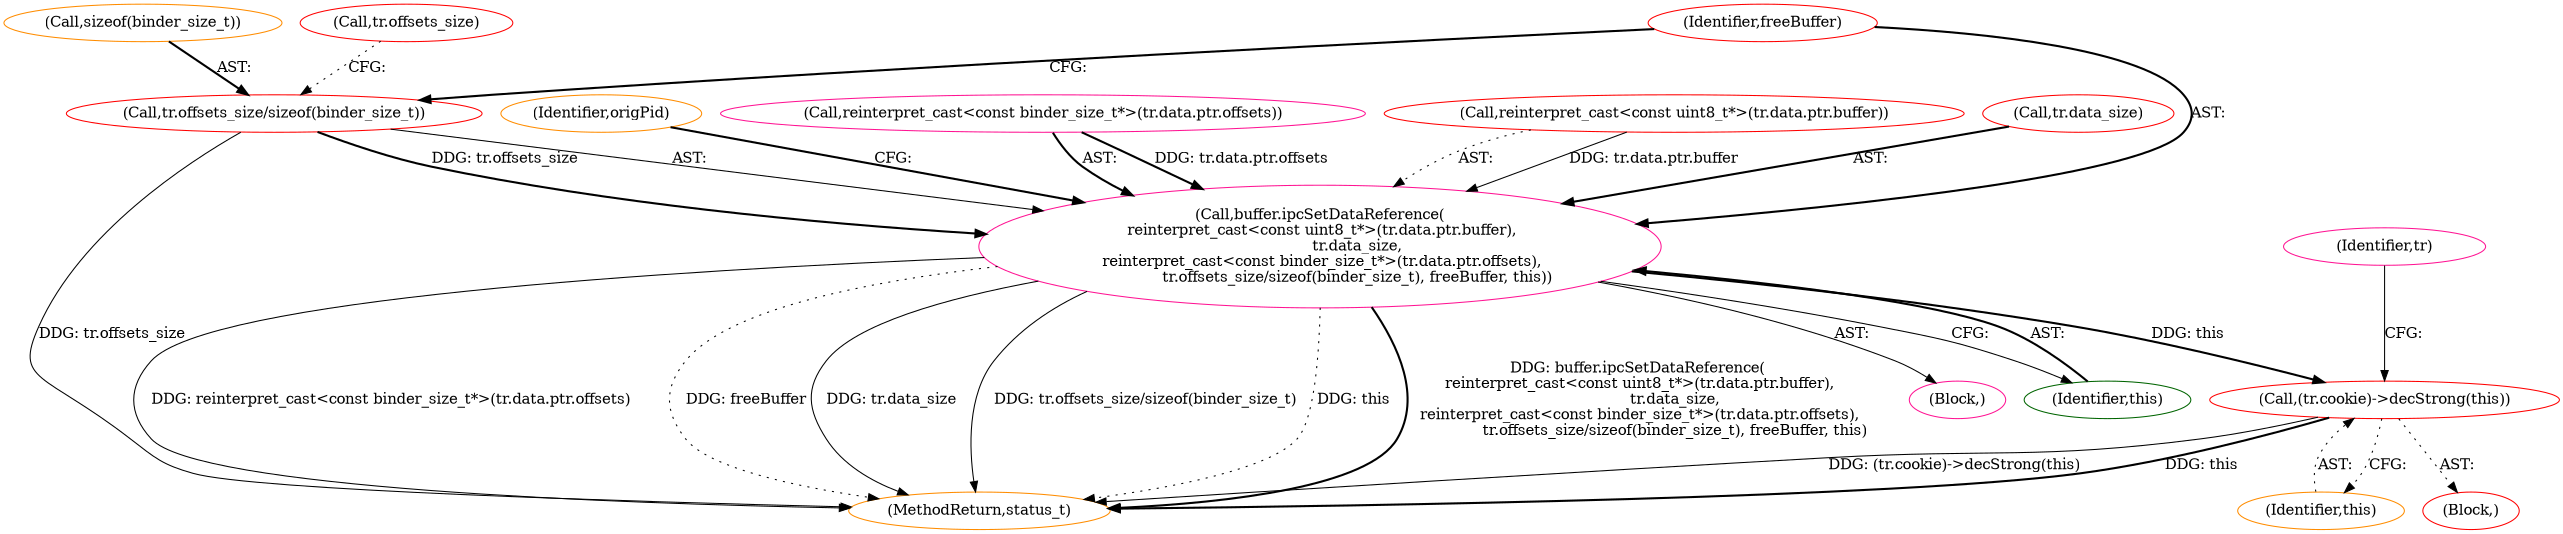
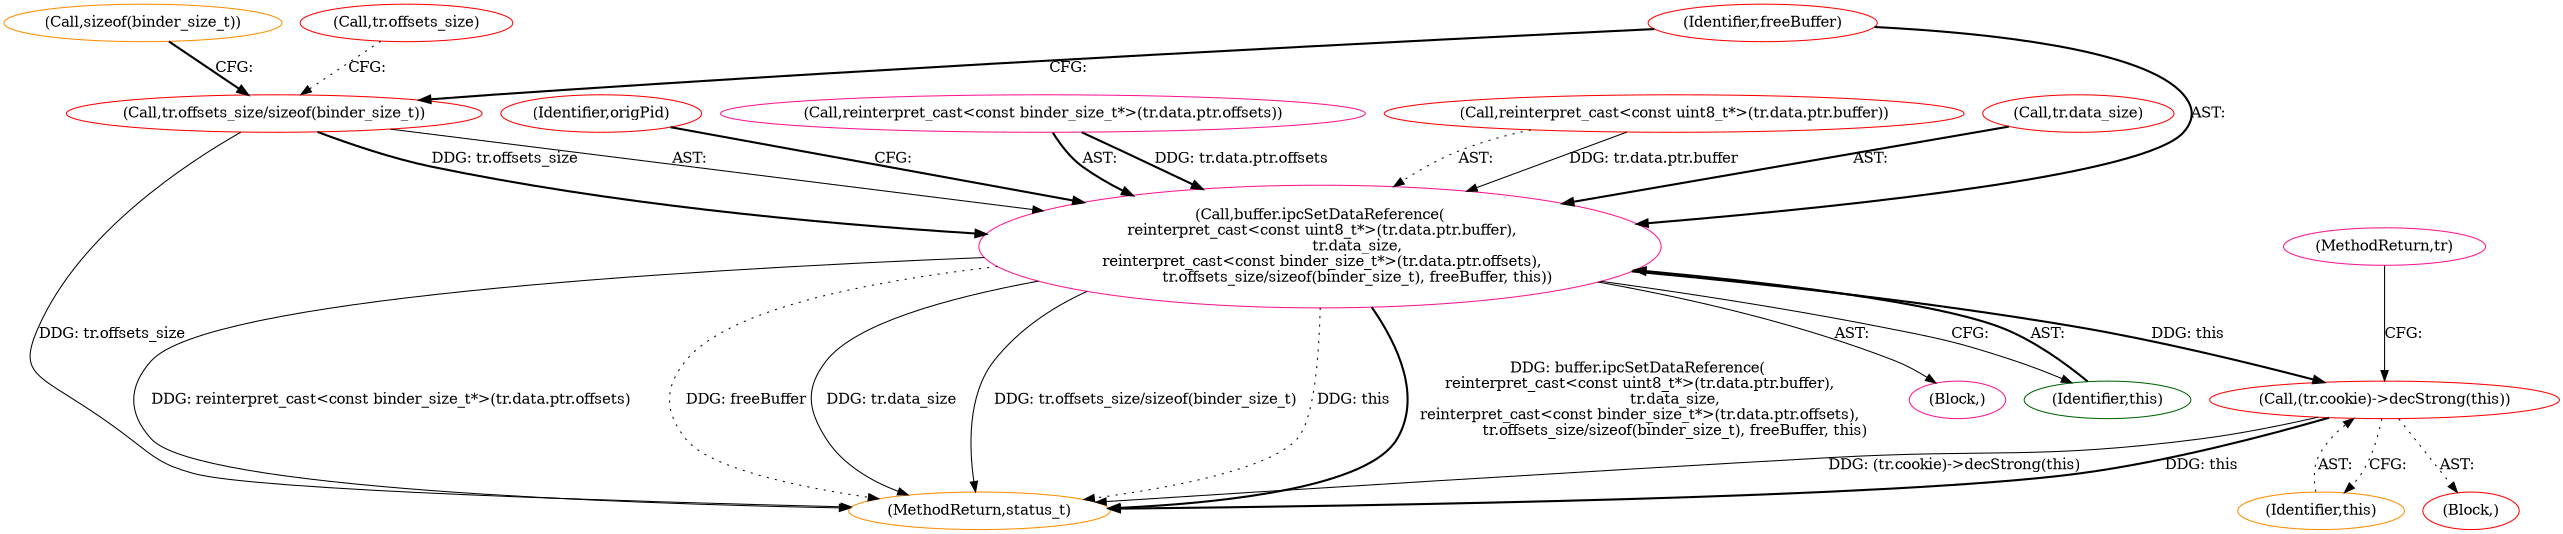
(237, 68) -> (237, 68)
(601, 114) -> (601, 114)
(2385, 247) -> (2385, 247)
